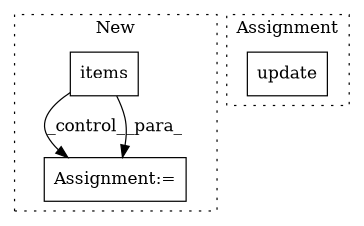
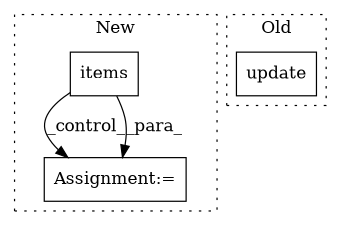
(288, 28) -> (276, 28)
